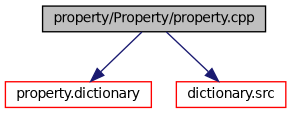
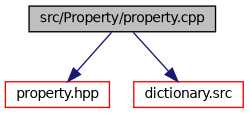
(154, 19) -> (122, 19)
(78, 95) -> (57, 95)
